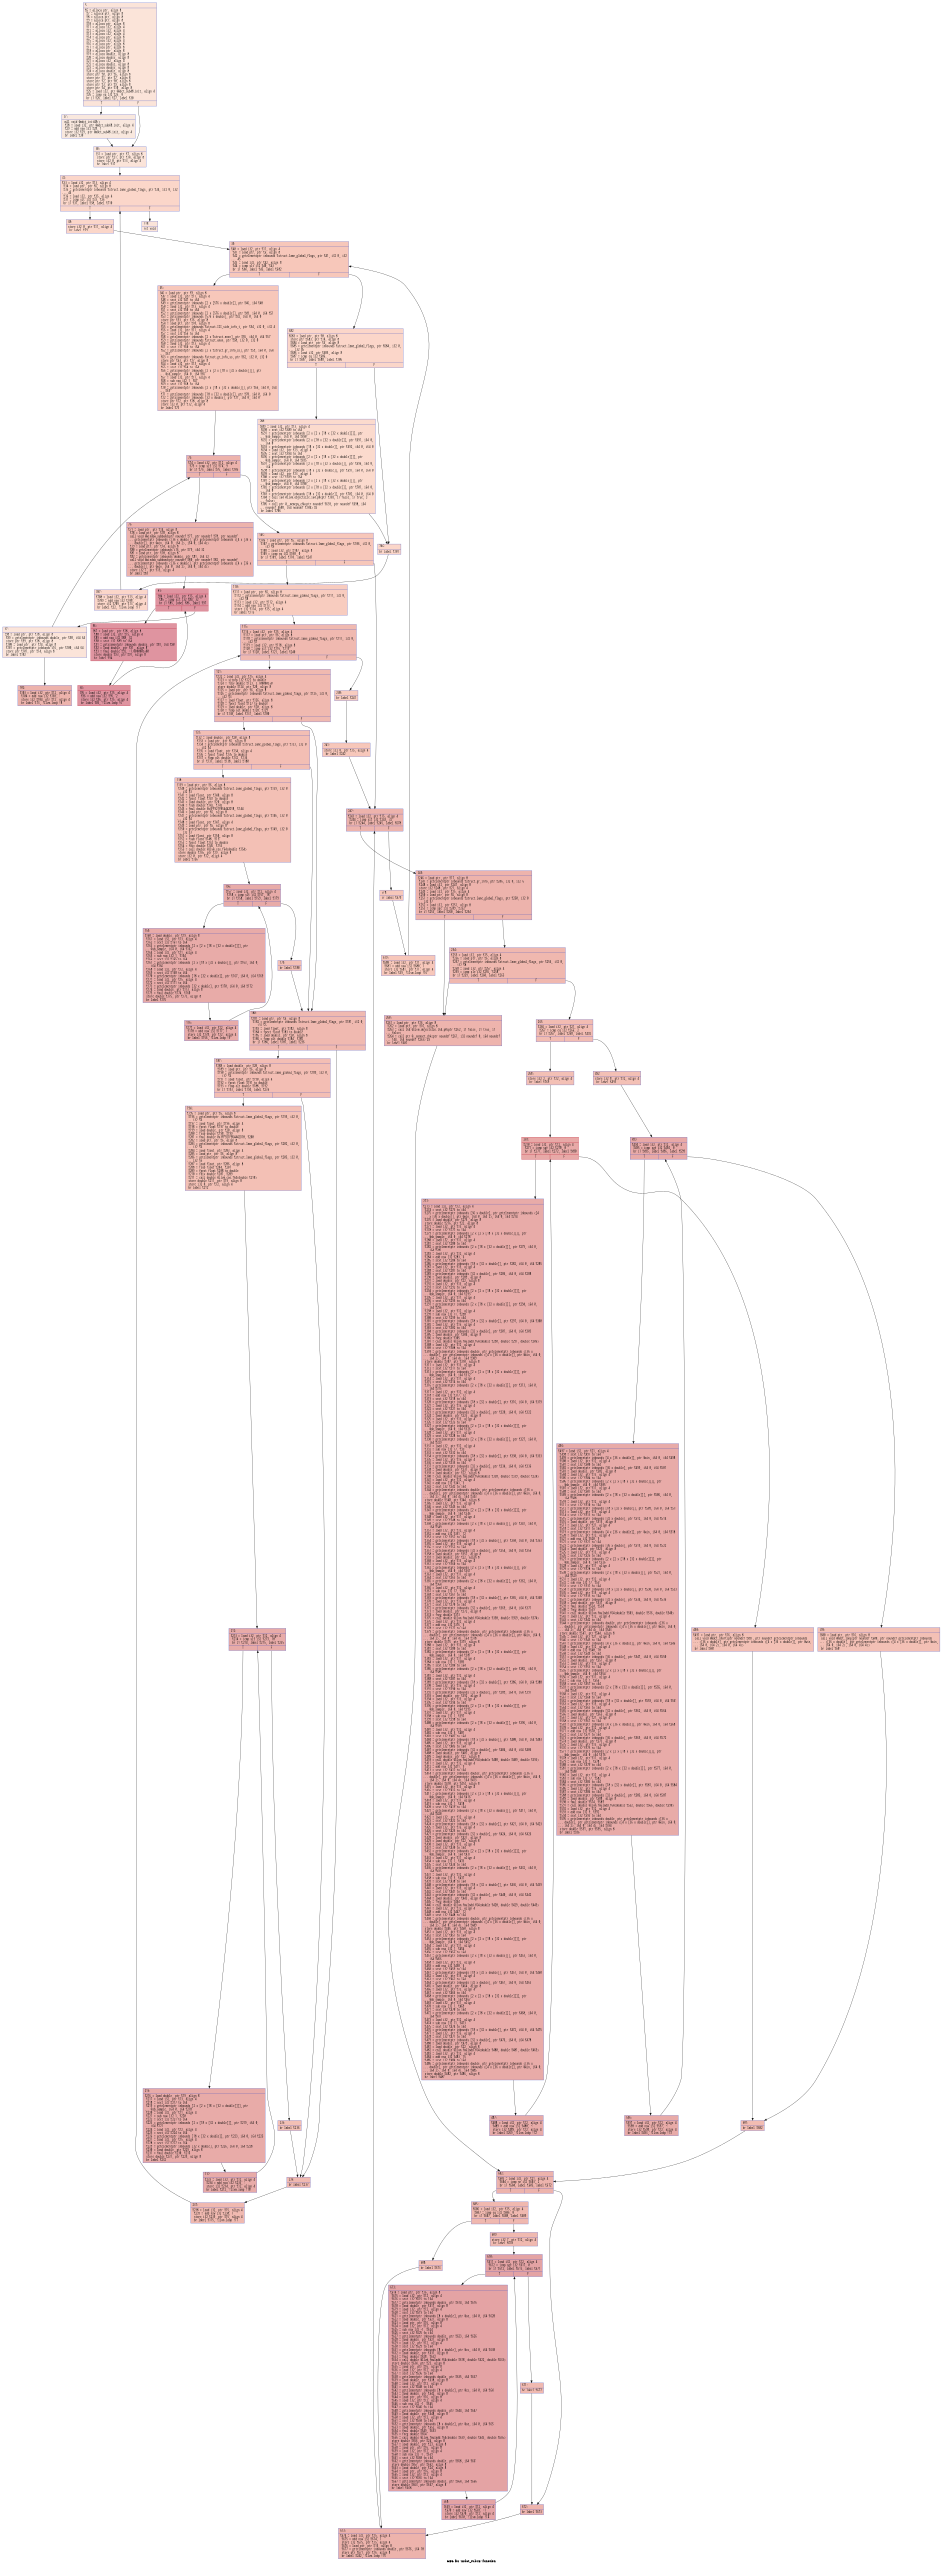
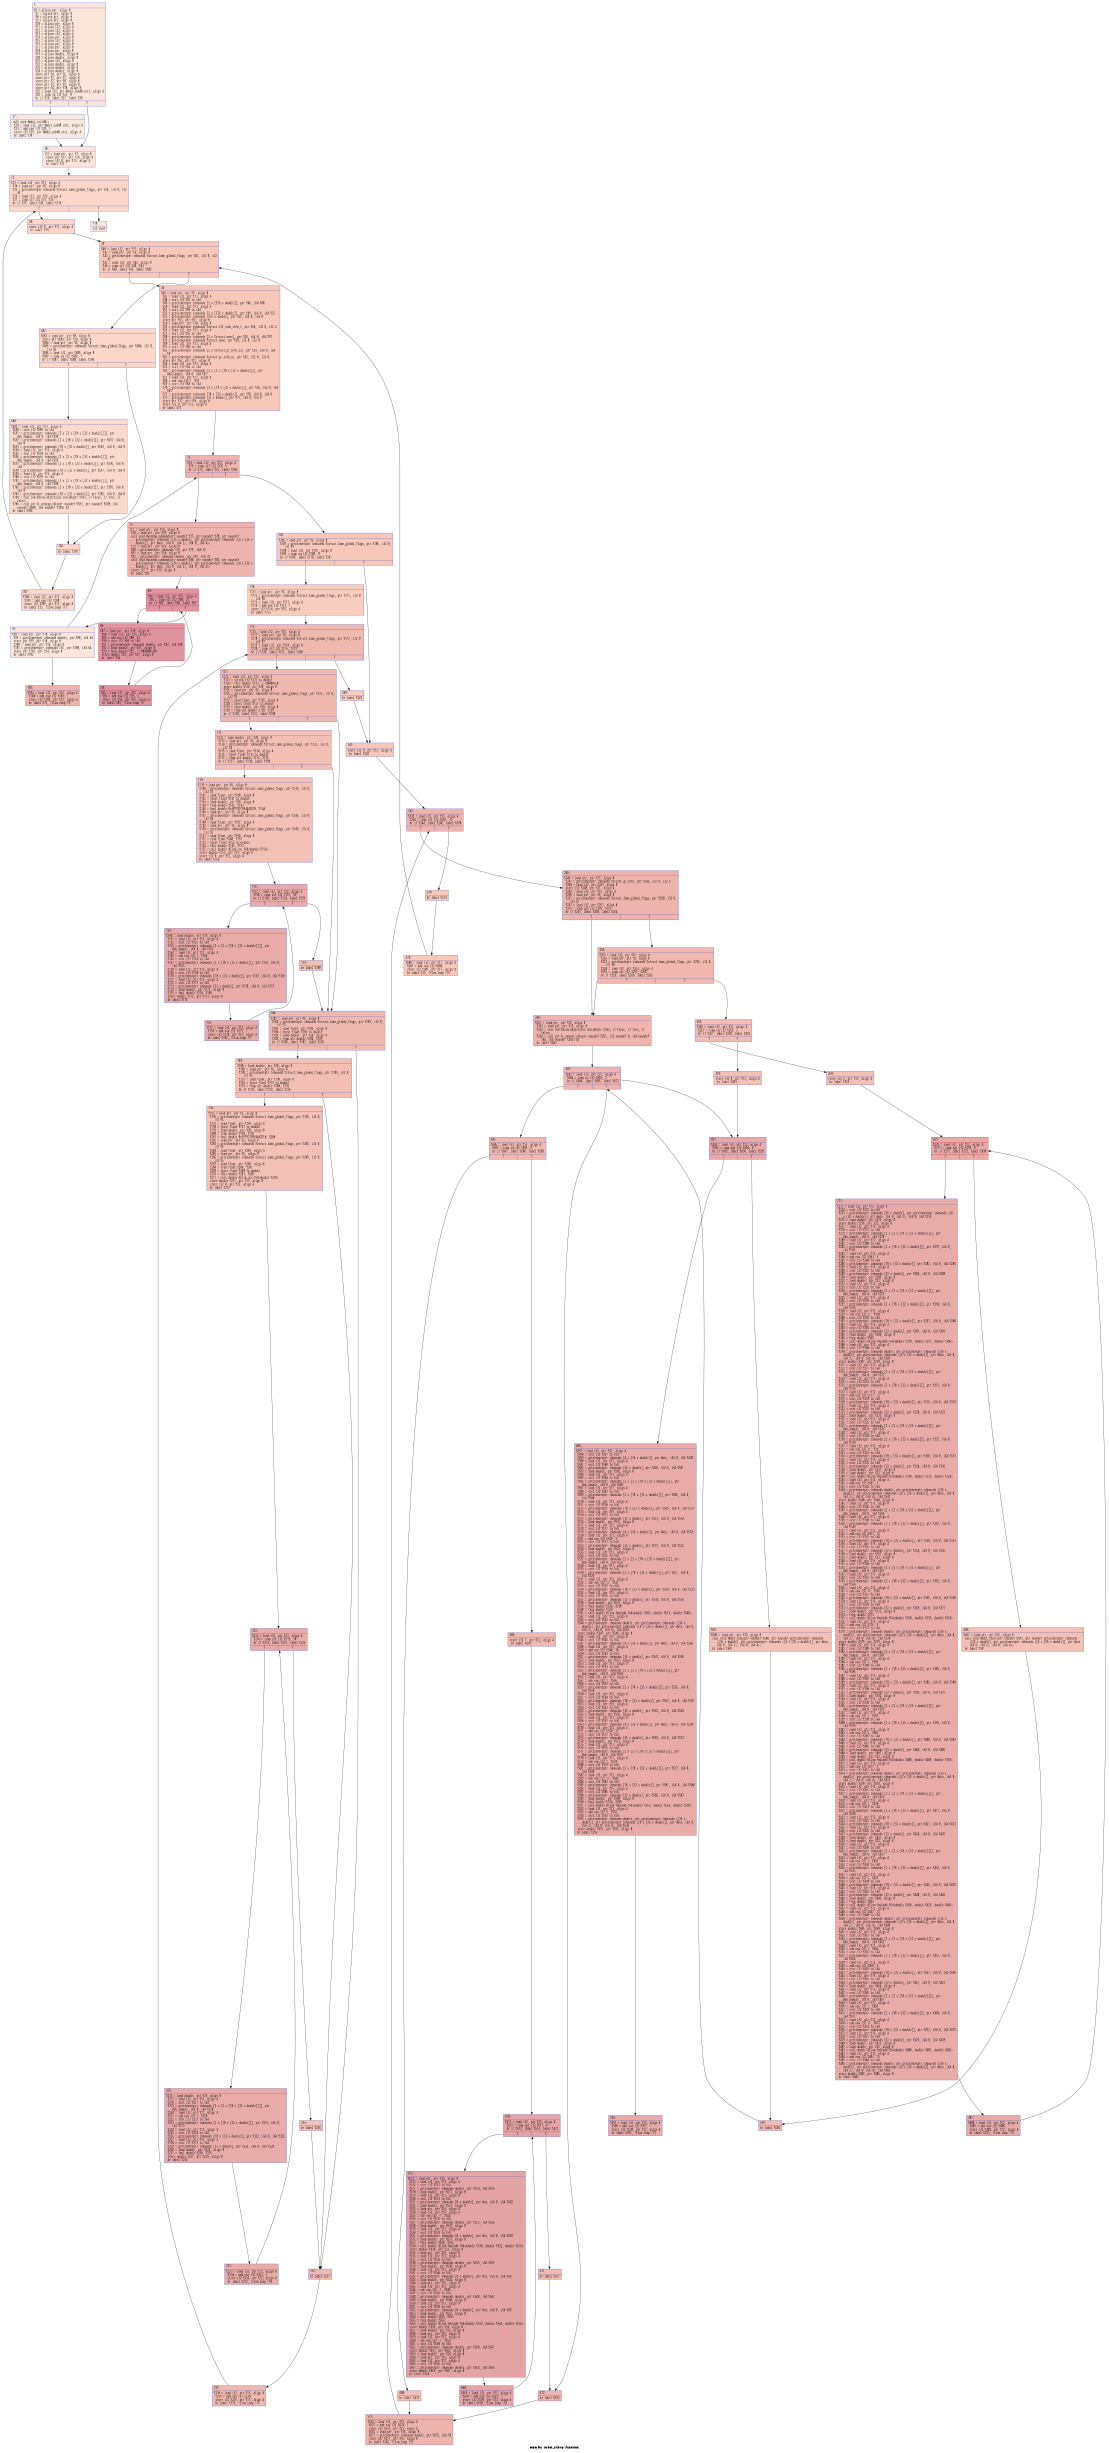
(376, 685) -> (369, 653)
(685, 1640) -> (683, 1094)
